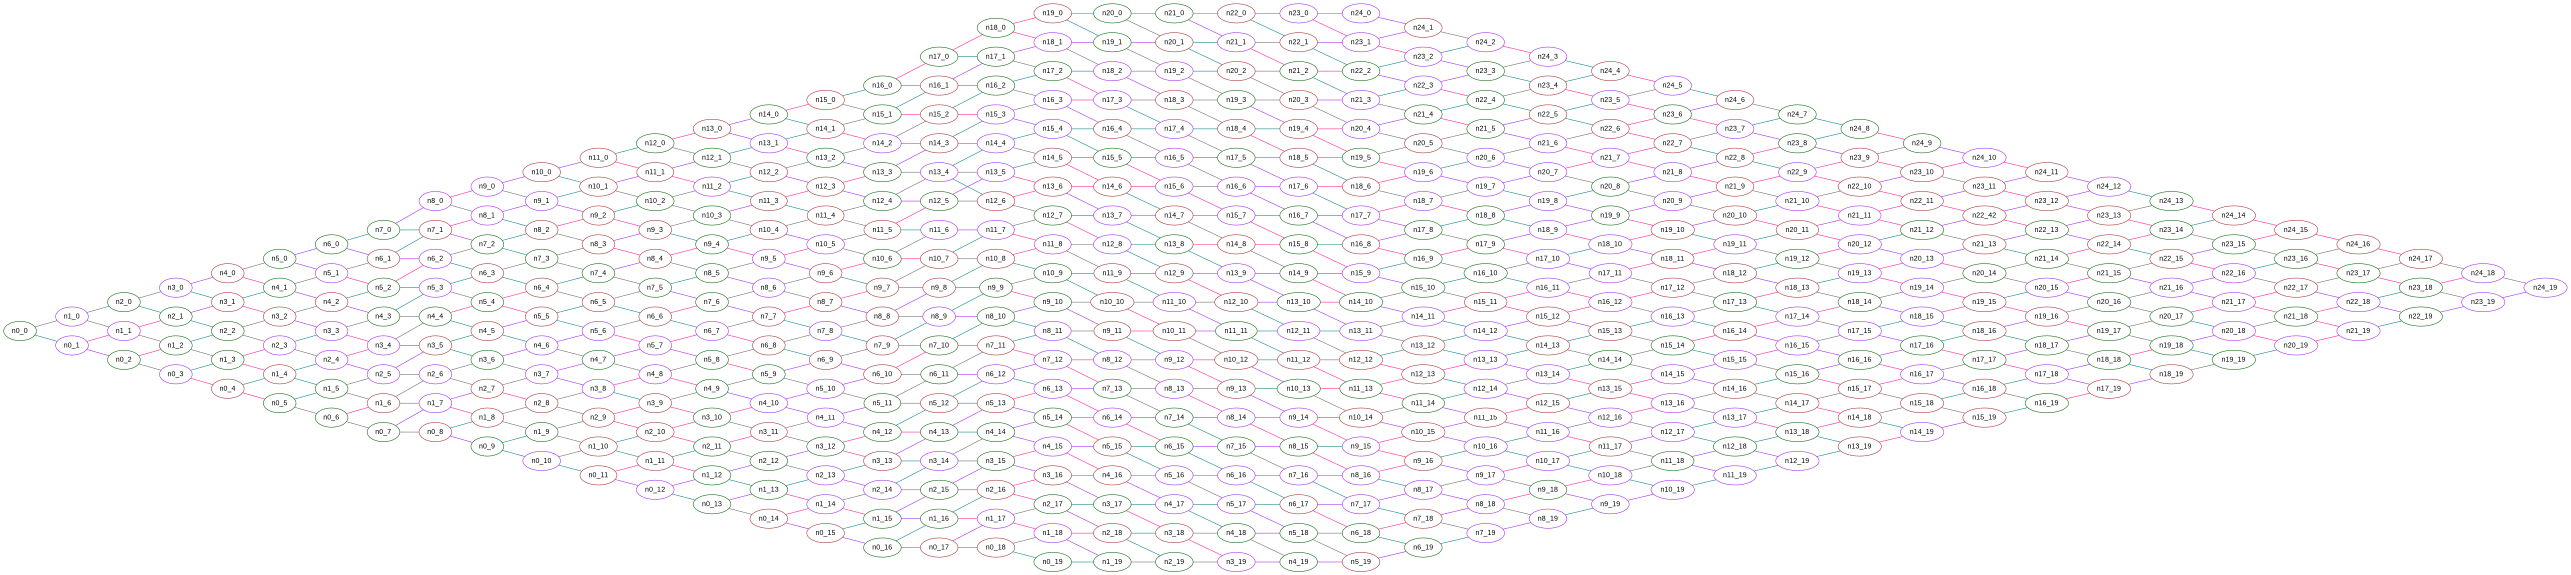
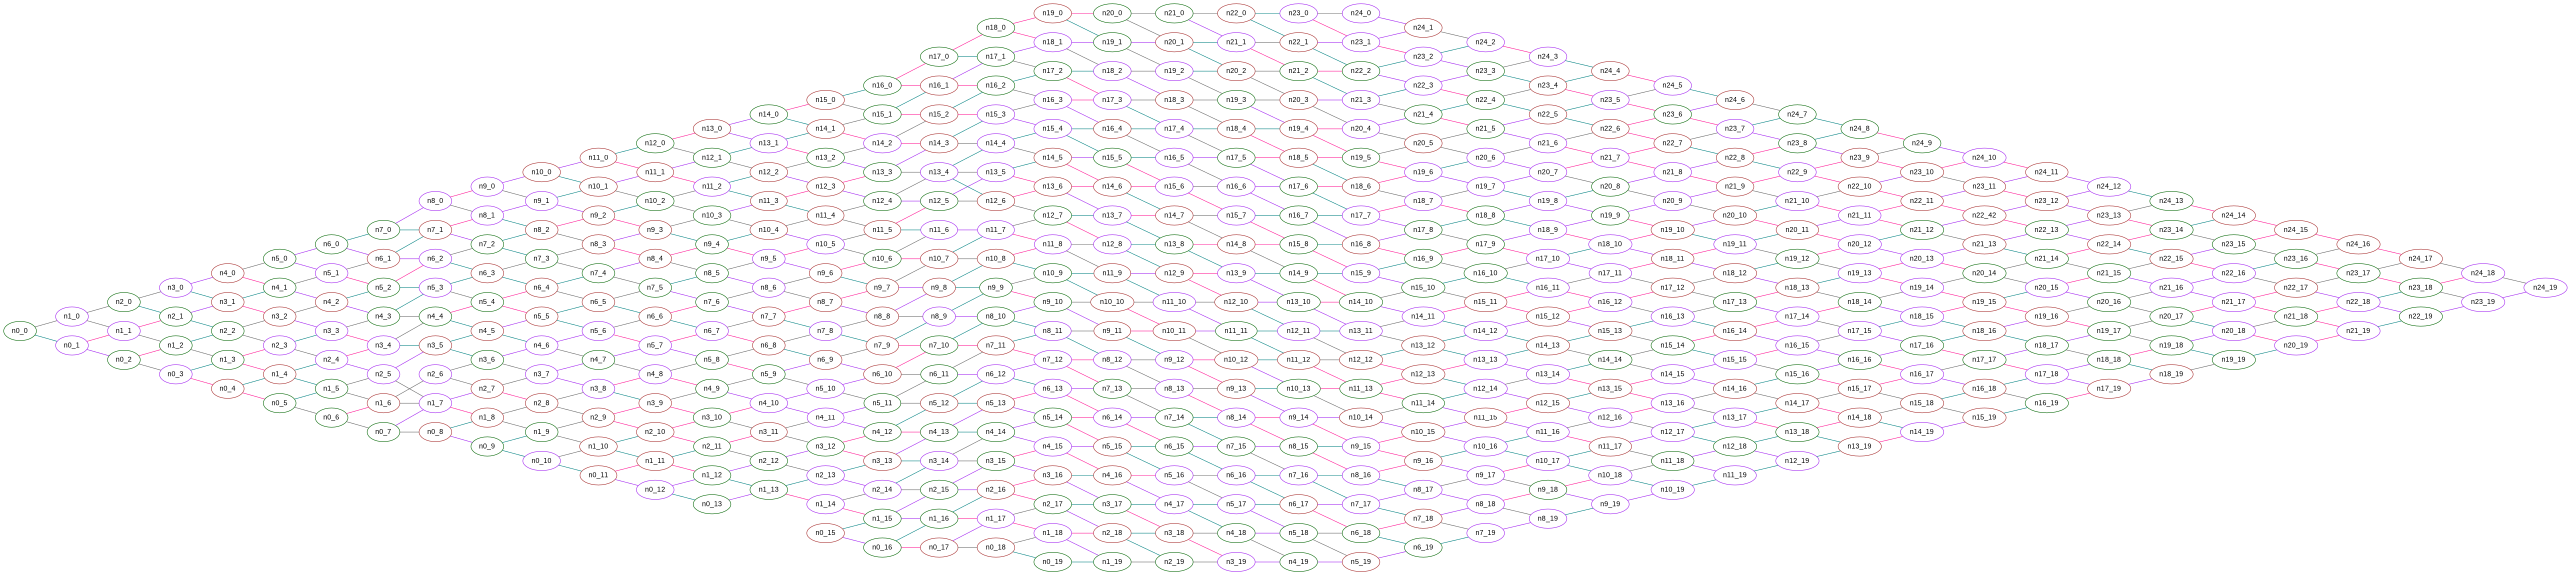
(1299, 187) -> (1299, 187)
(1766, 309) -> (1766, 309)
(409, 374) -> (406, 387)
(769, 519) -> none
